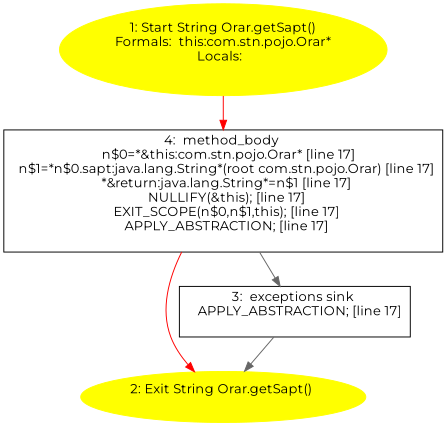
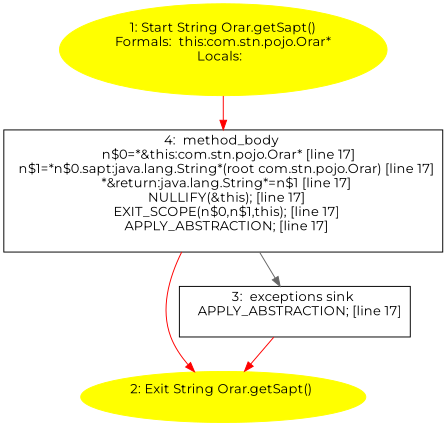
(262, 351) -> (262, 351)
